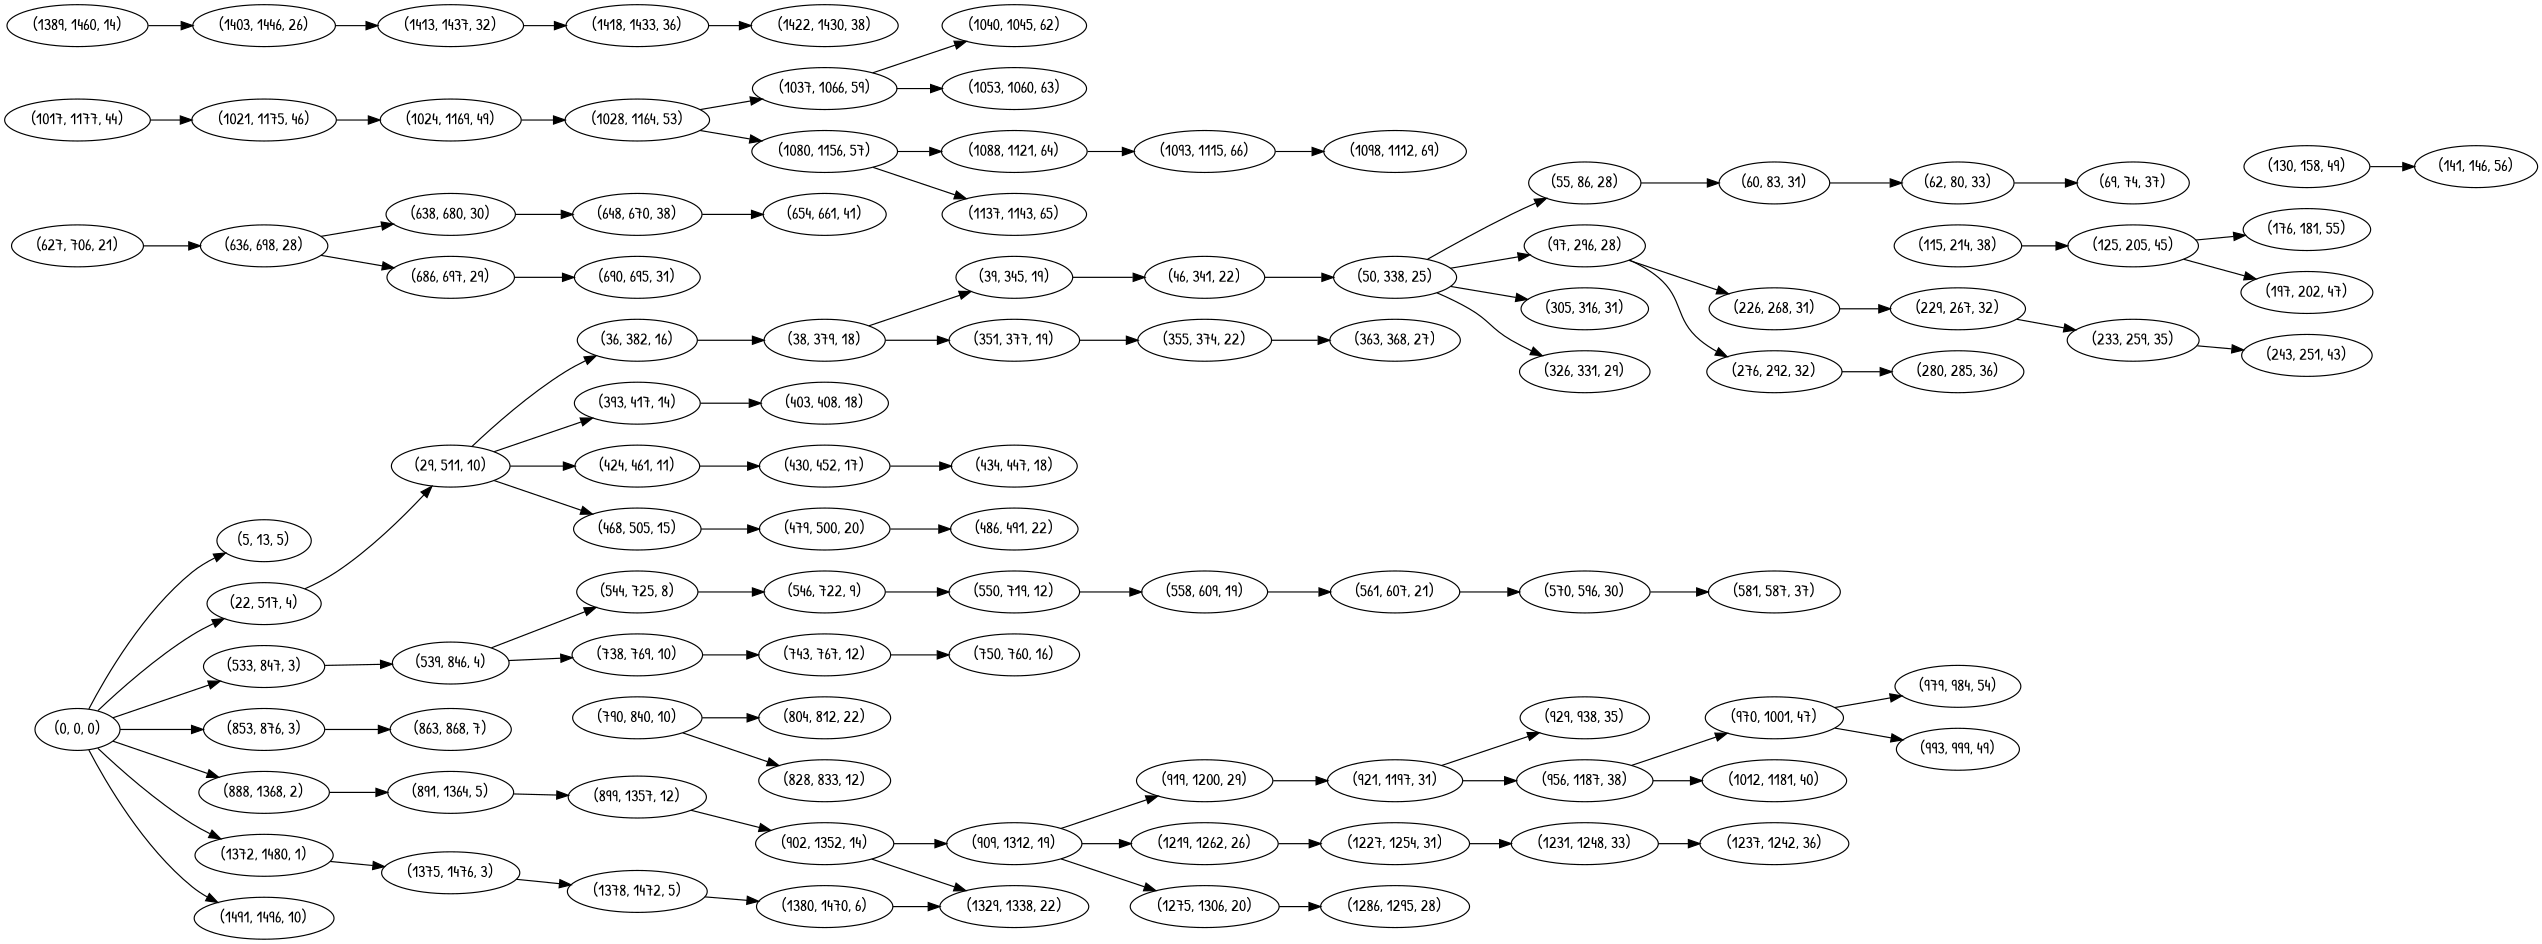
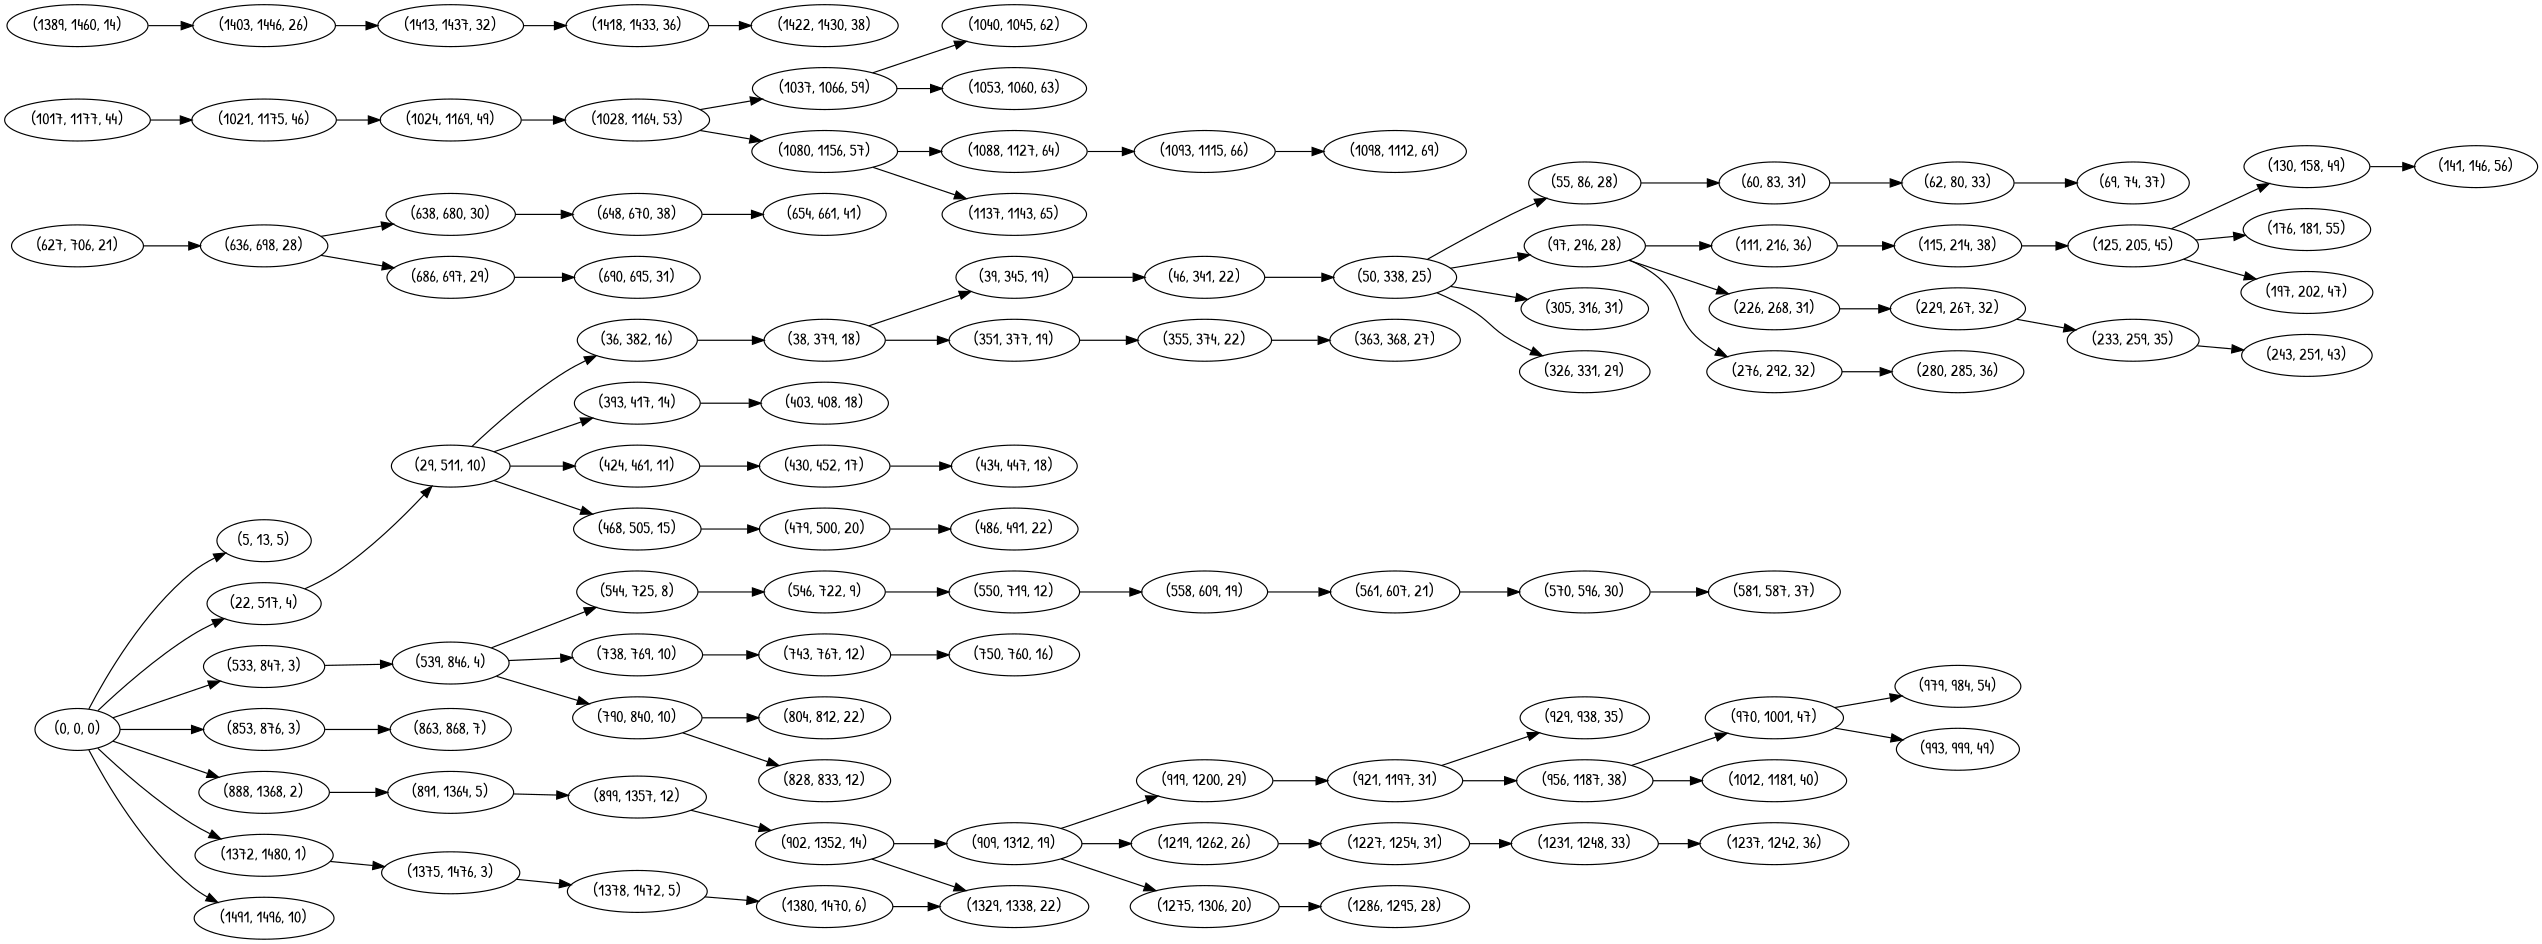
(1014, 151) -> (1014, 151)
none -> (2215, 209)
none -> (1774, 246)
none -> (537, 688)
